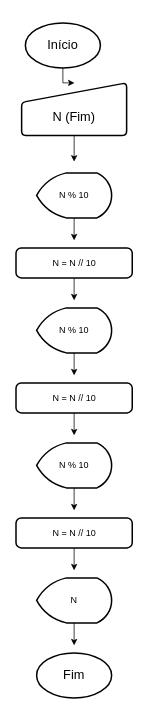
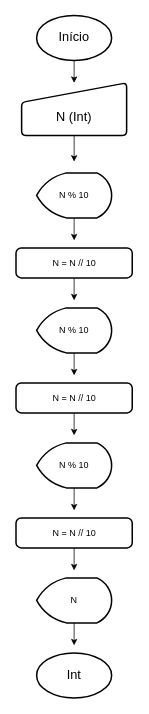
(63, 45) -> (74, 38)
(74, 109) -> (74, 109)
(74, 675) -> (74, 675)
